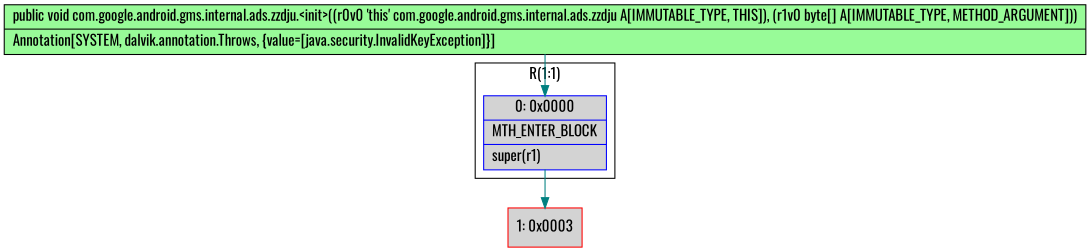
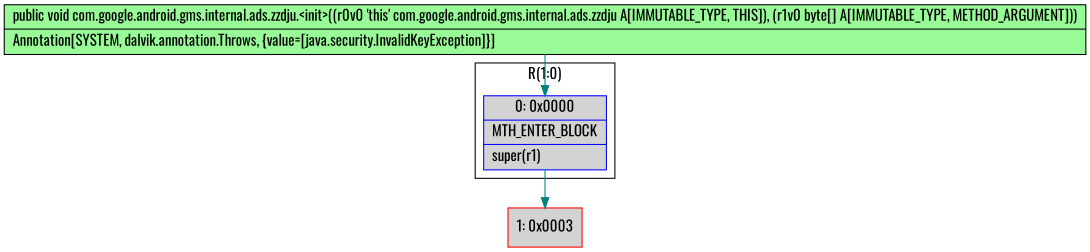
(545, 75) -> (545, 75)
